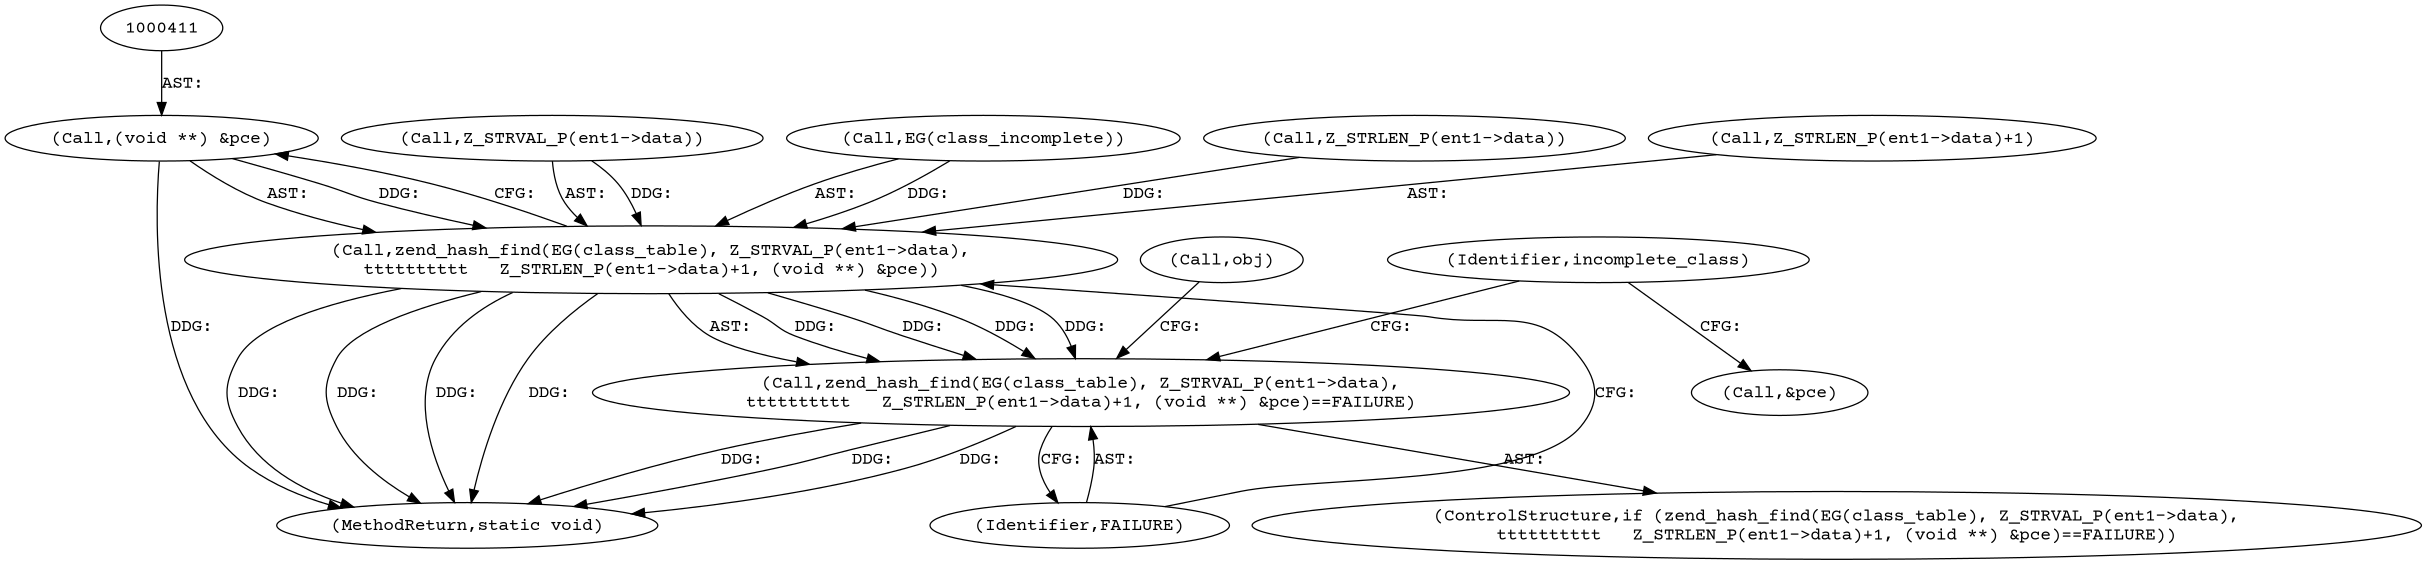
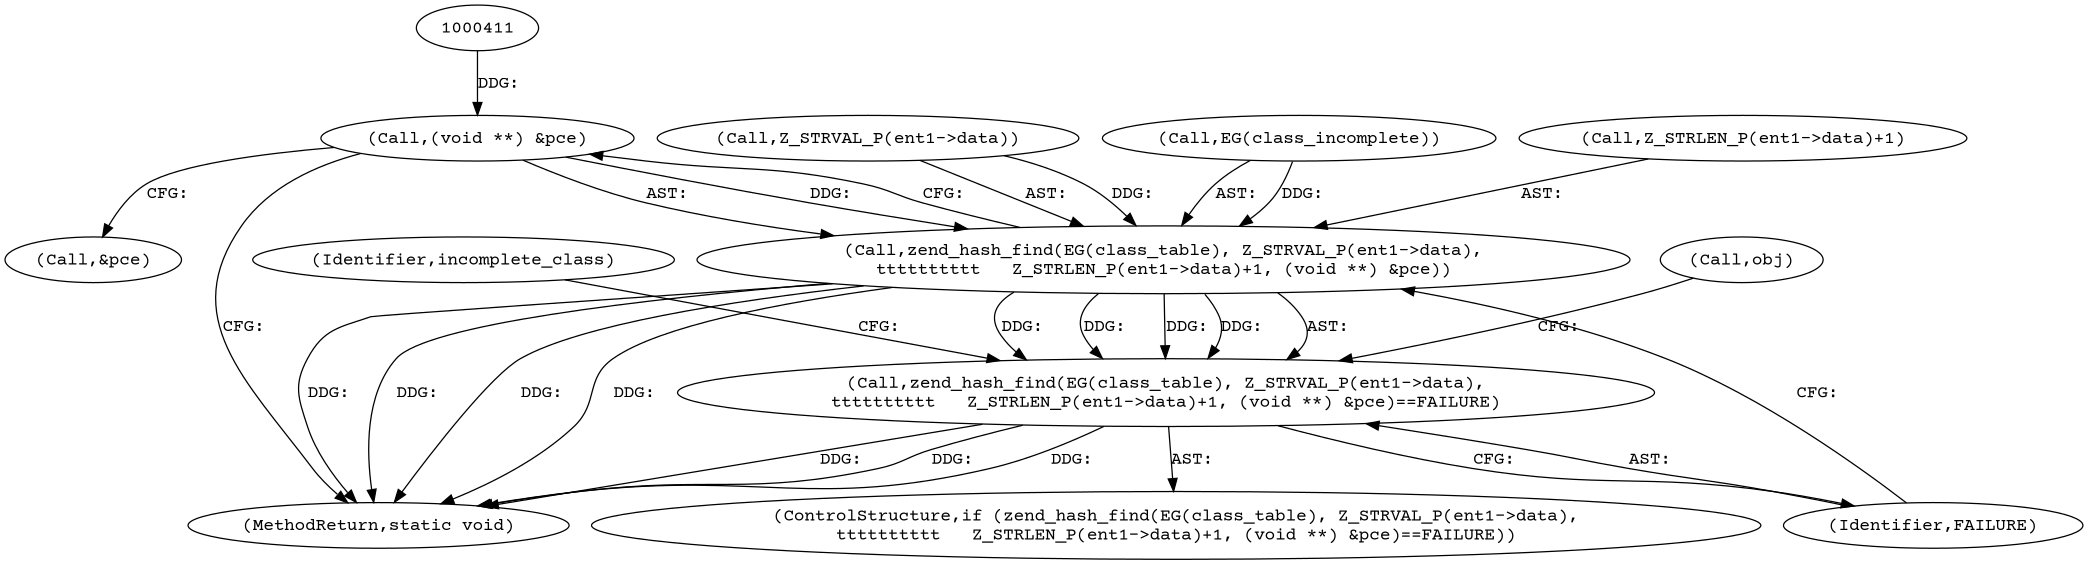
(188, 83) -> (504, 83)
(1415, 138) -> none
(1684, 323) -> (211, 164)
(197, 326) -> (249, 326)
